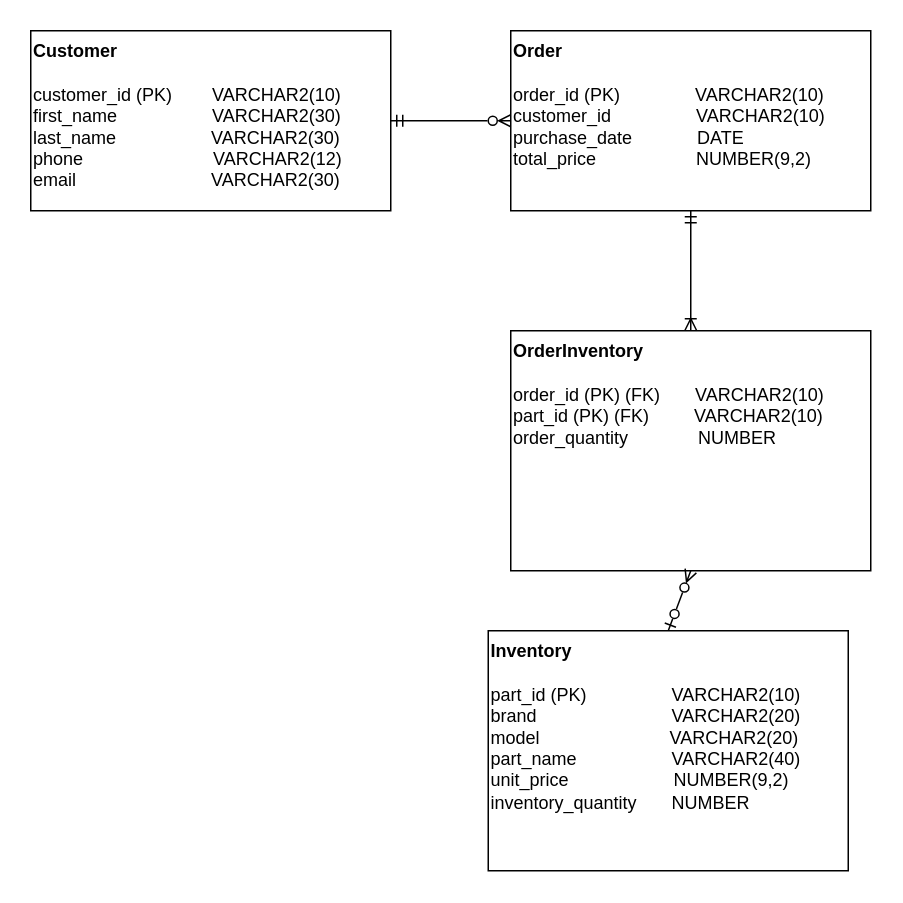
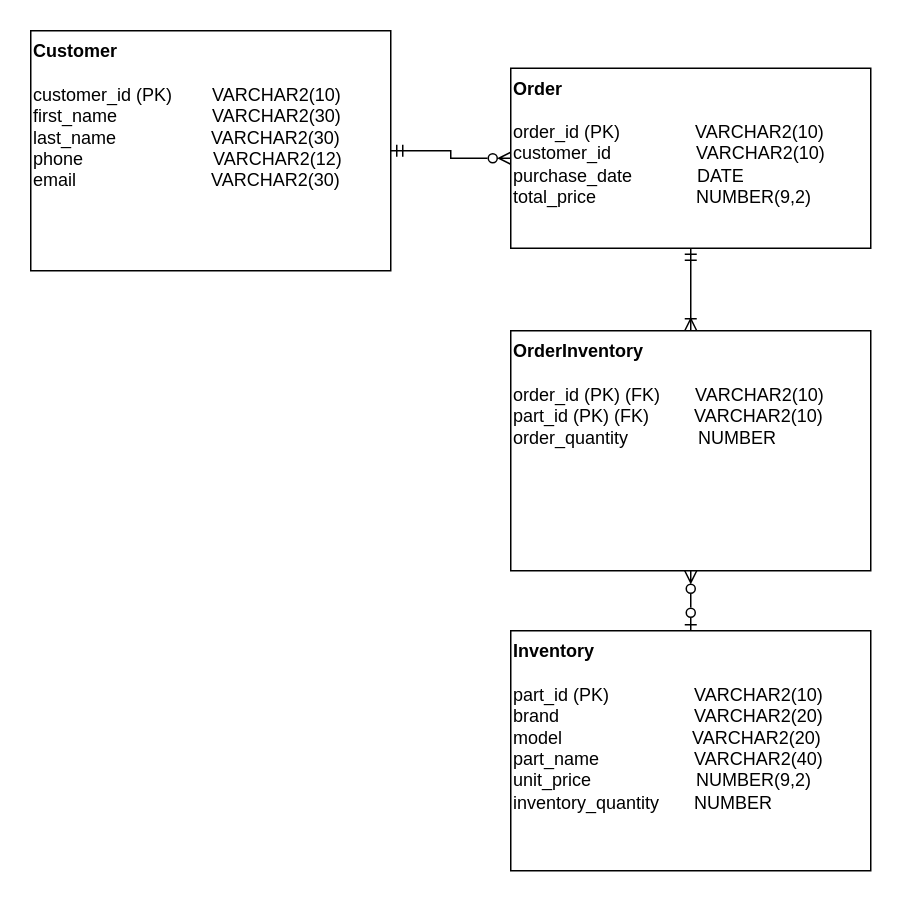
(211, 121) -> (211, 151)
(691, 121) -> (691, 158)
(668, 751) -> (691, 751)
